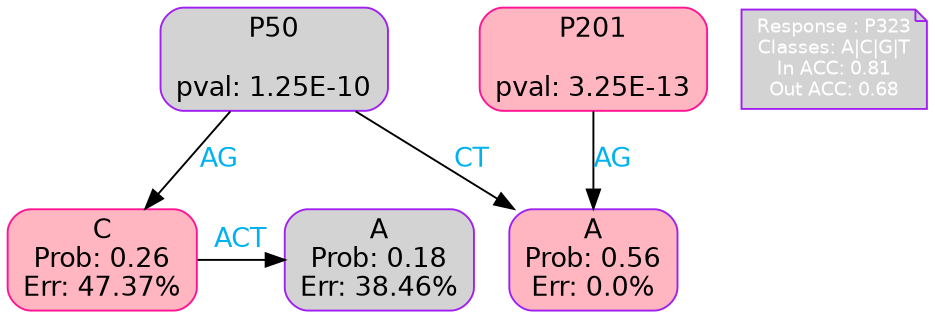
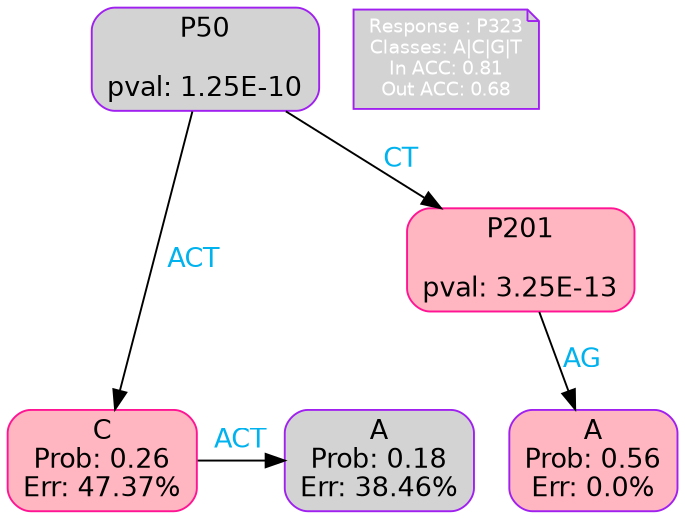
(427, 155) -> (355, 155)
(219, 160) -> (194, 260)
